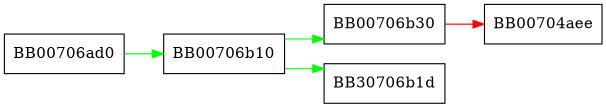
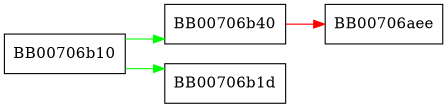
(385, 24) -> (225, 24)
(543, 24) -> (384, 24)
(64, 54) -> none
(385, 83) -> (225, 83)
